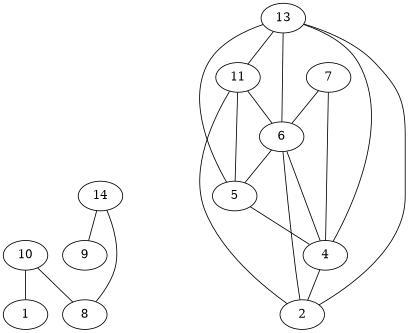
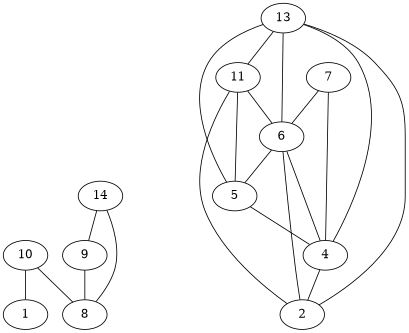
none -> (85, 285)
